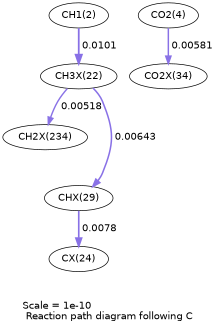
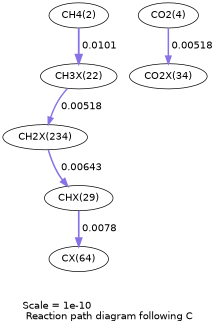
(79, 15) -> (79, 15)
(191, 46) -> (191, 46)
(111, 134) -> (54, 166)
(79, 259) -> (79, 259)
